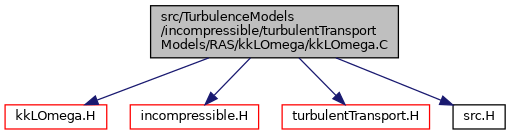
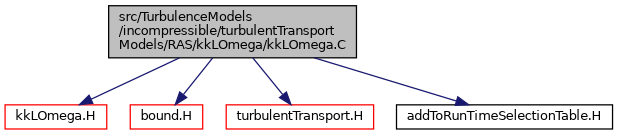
(194, 117) -> (166, 117)
(479, 117) -> (505, 117)
